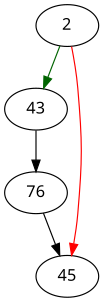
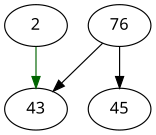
(36, 145) -> (82, 63)
(81, 145) -> none
